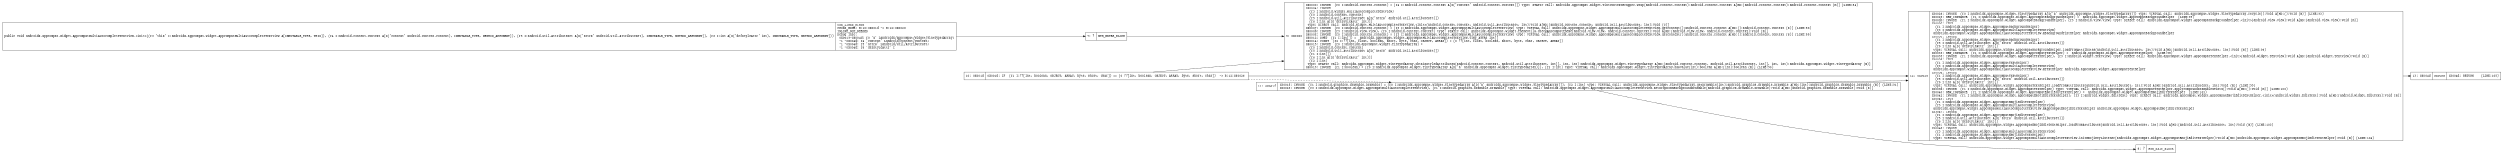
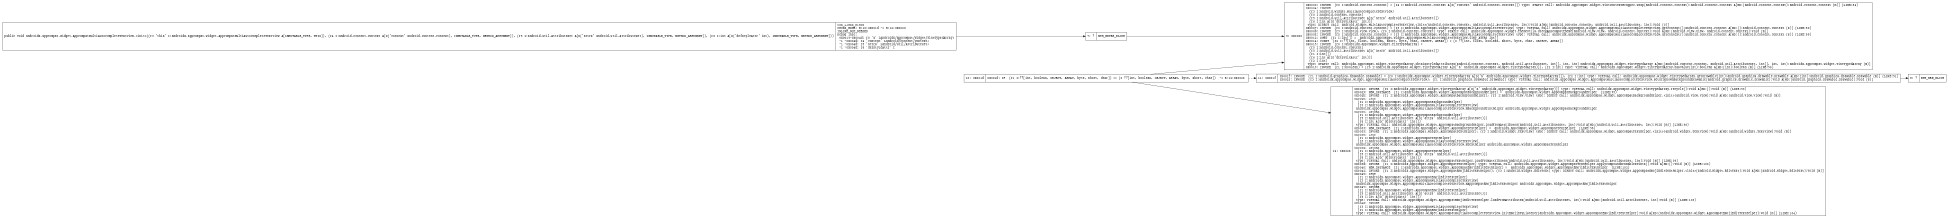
(2456, 76) -> none
(1856, 81) -> none
(2161, 149) -> (1933, 78)
